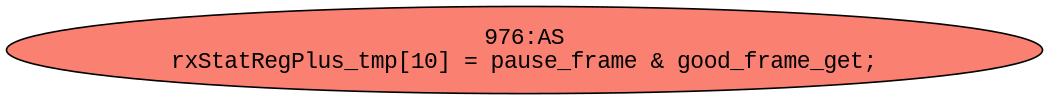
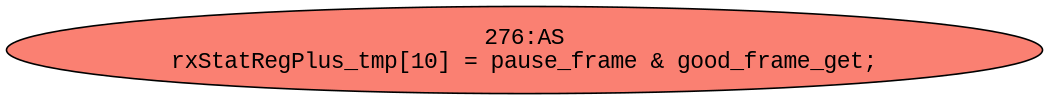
(525, 50) -> (525, 50)
